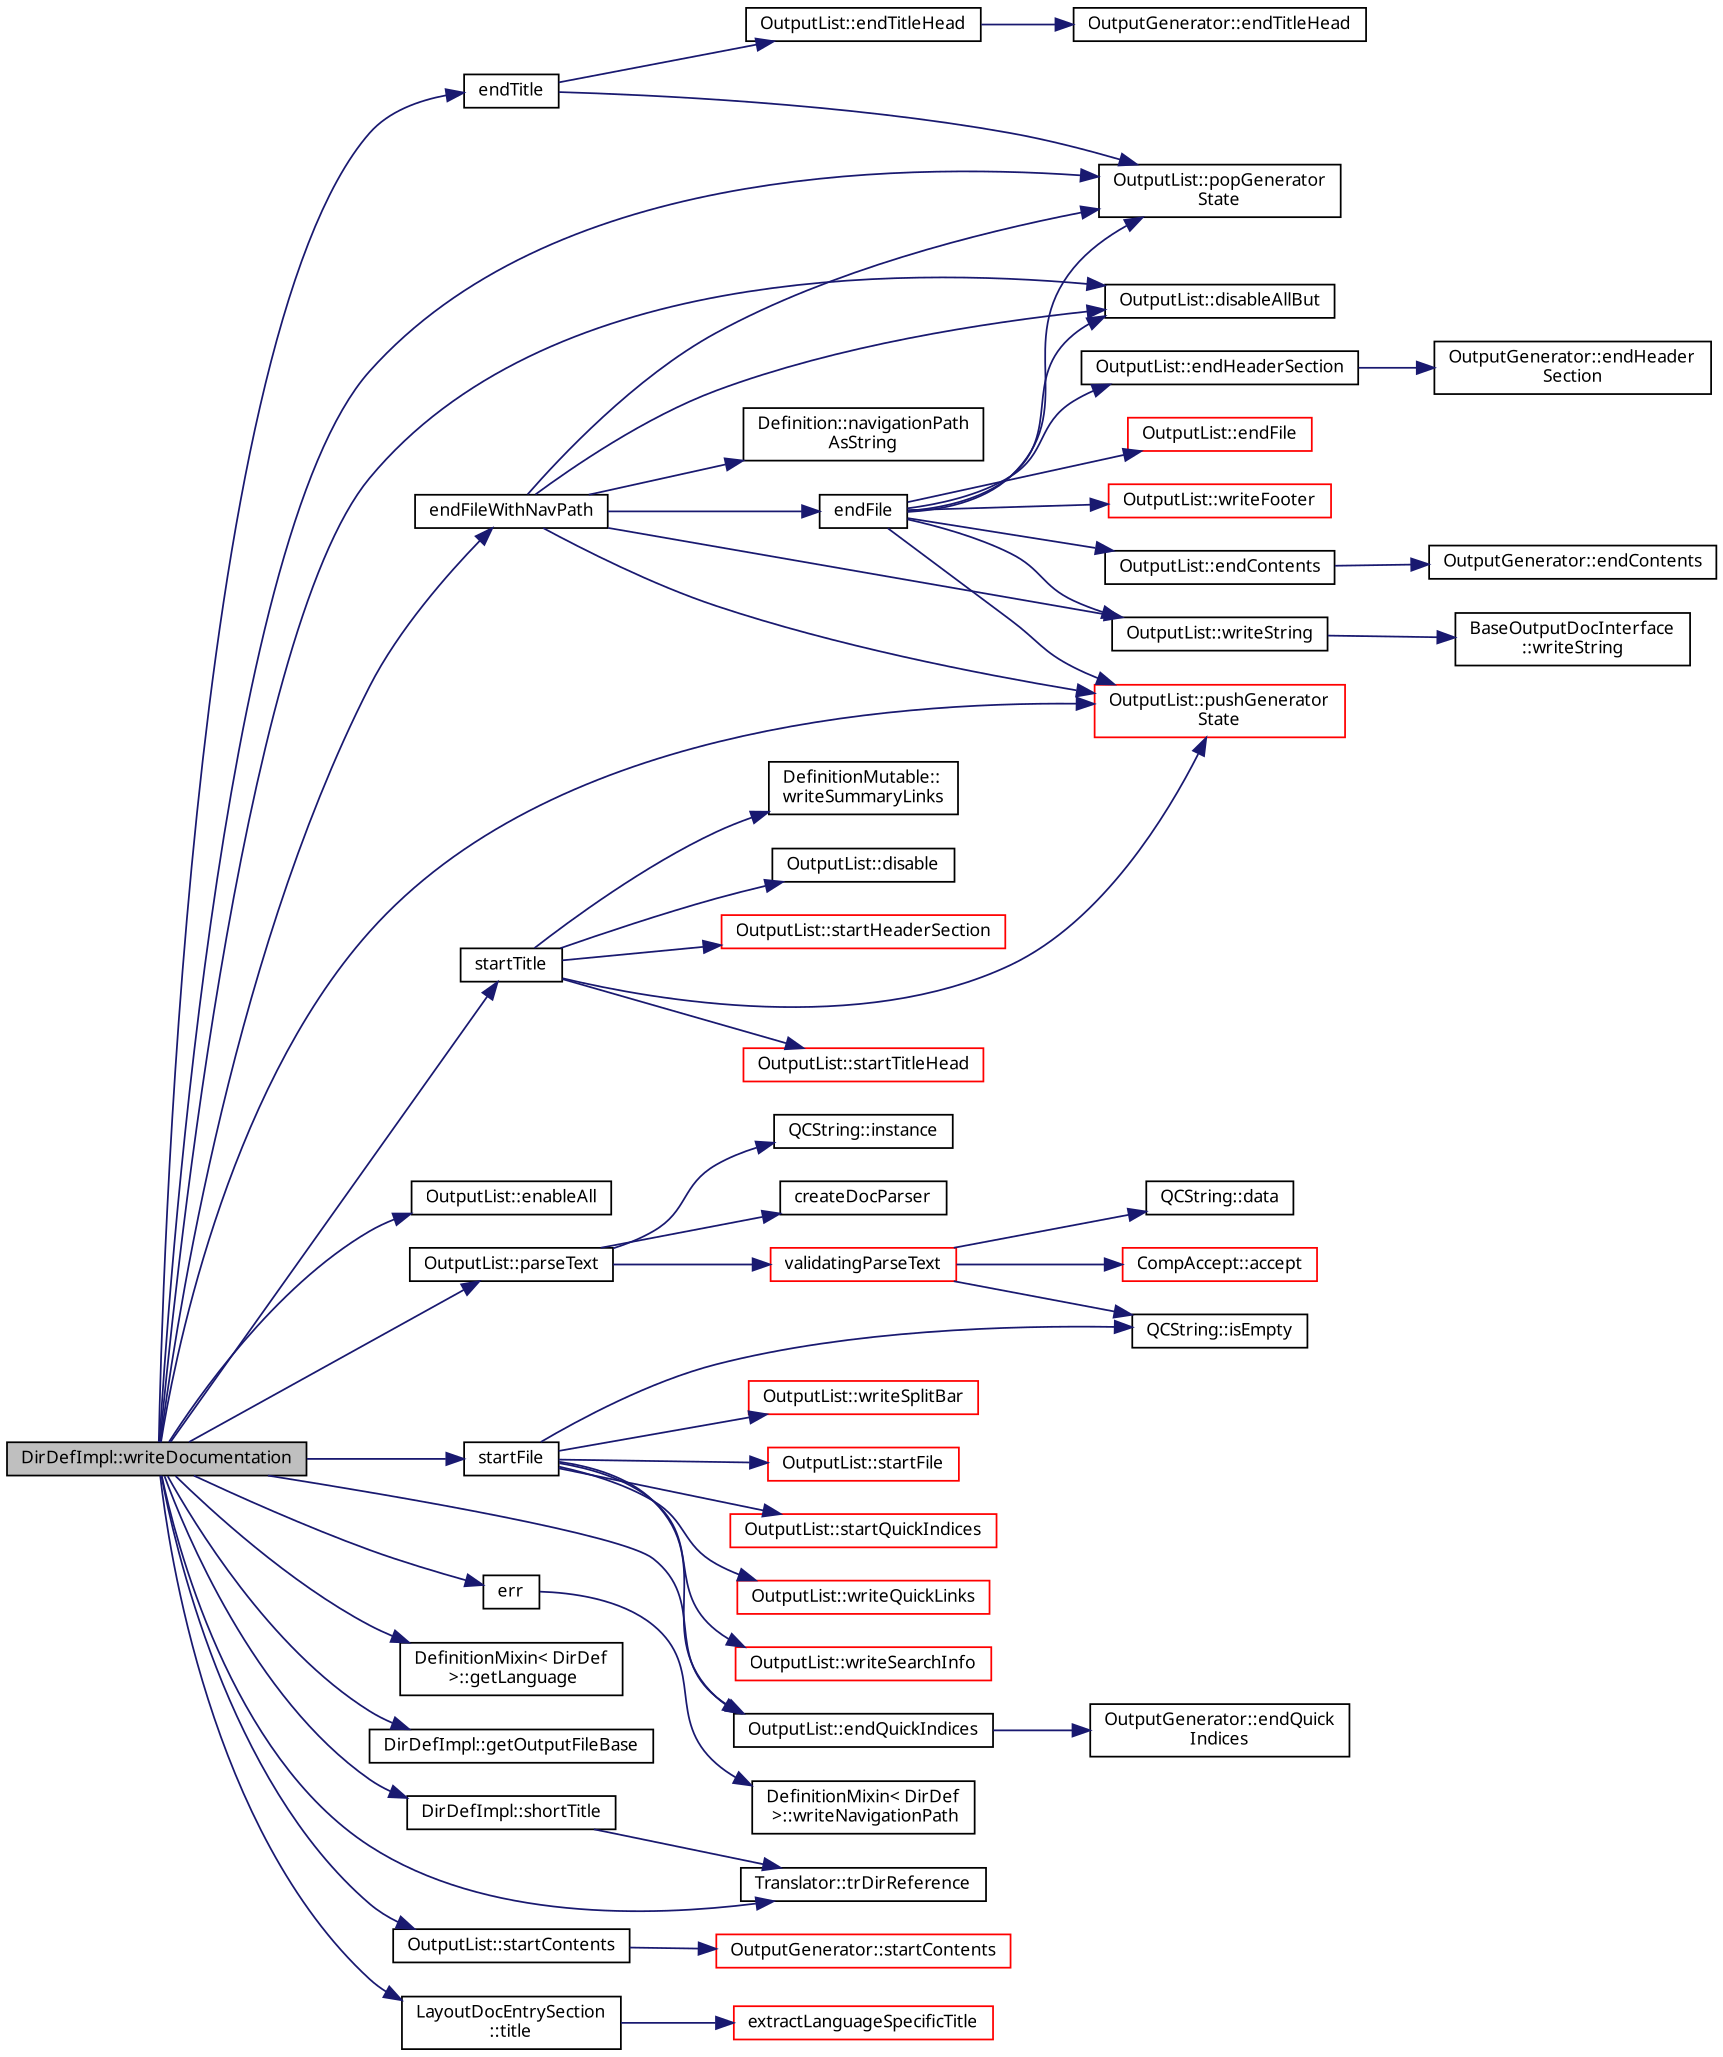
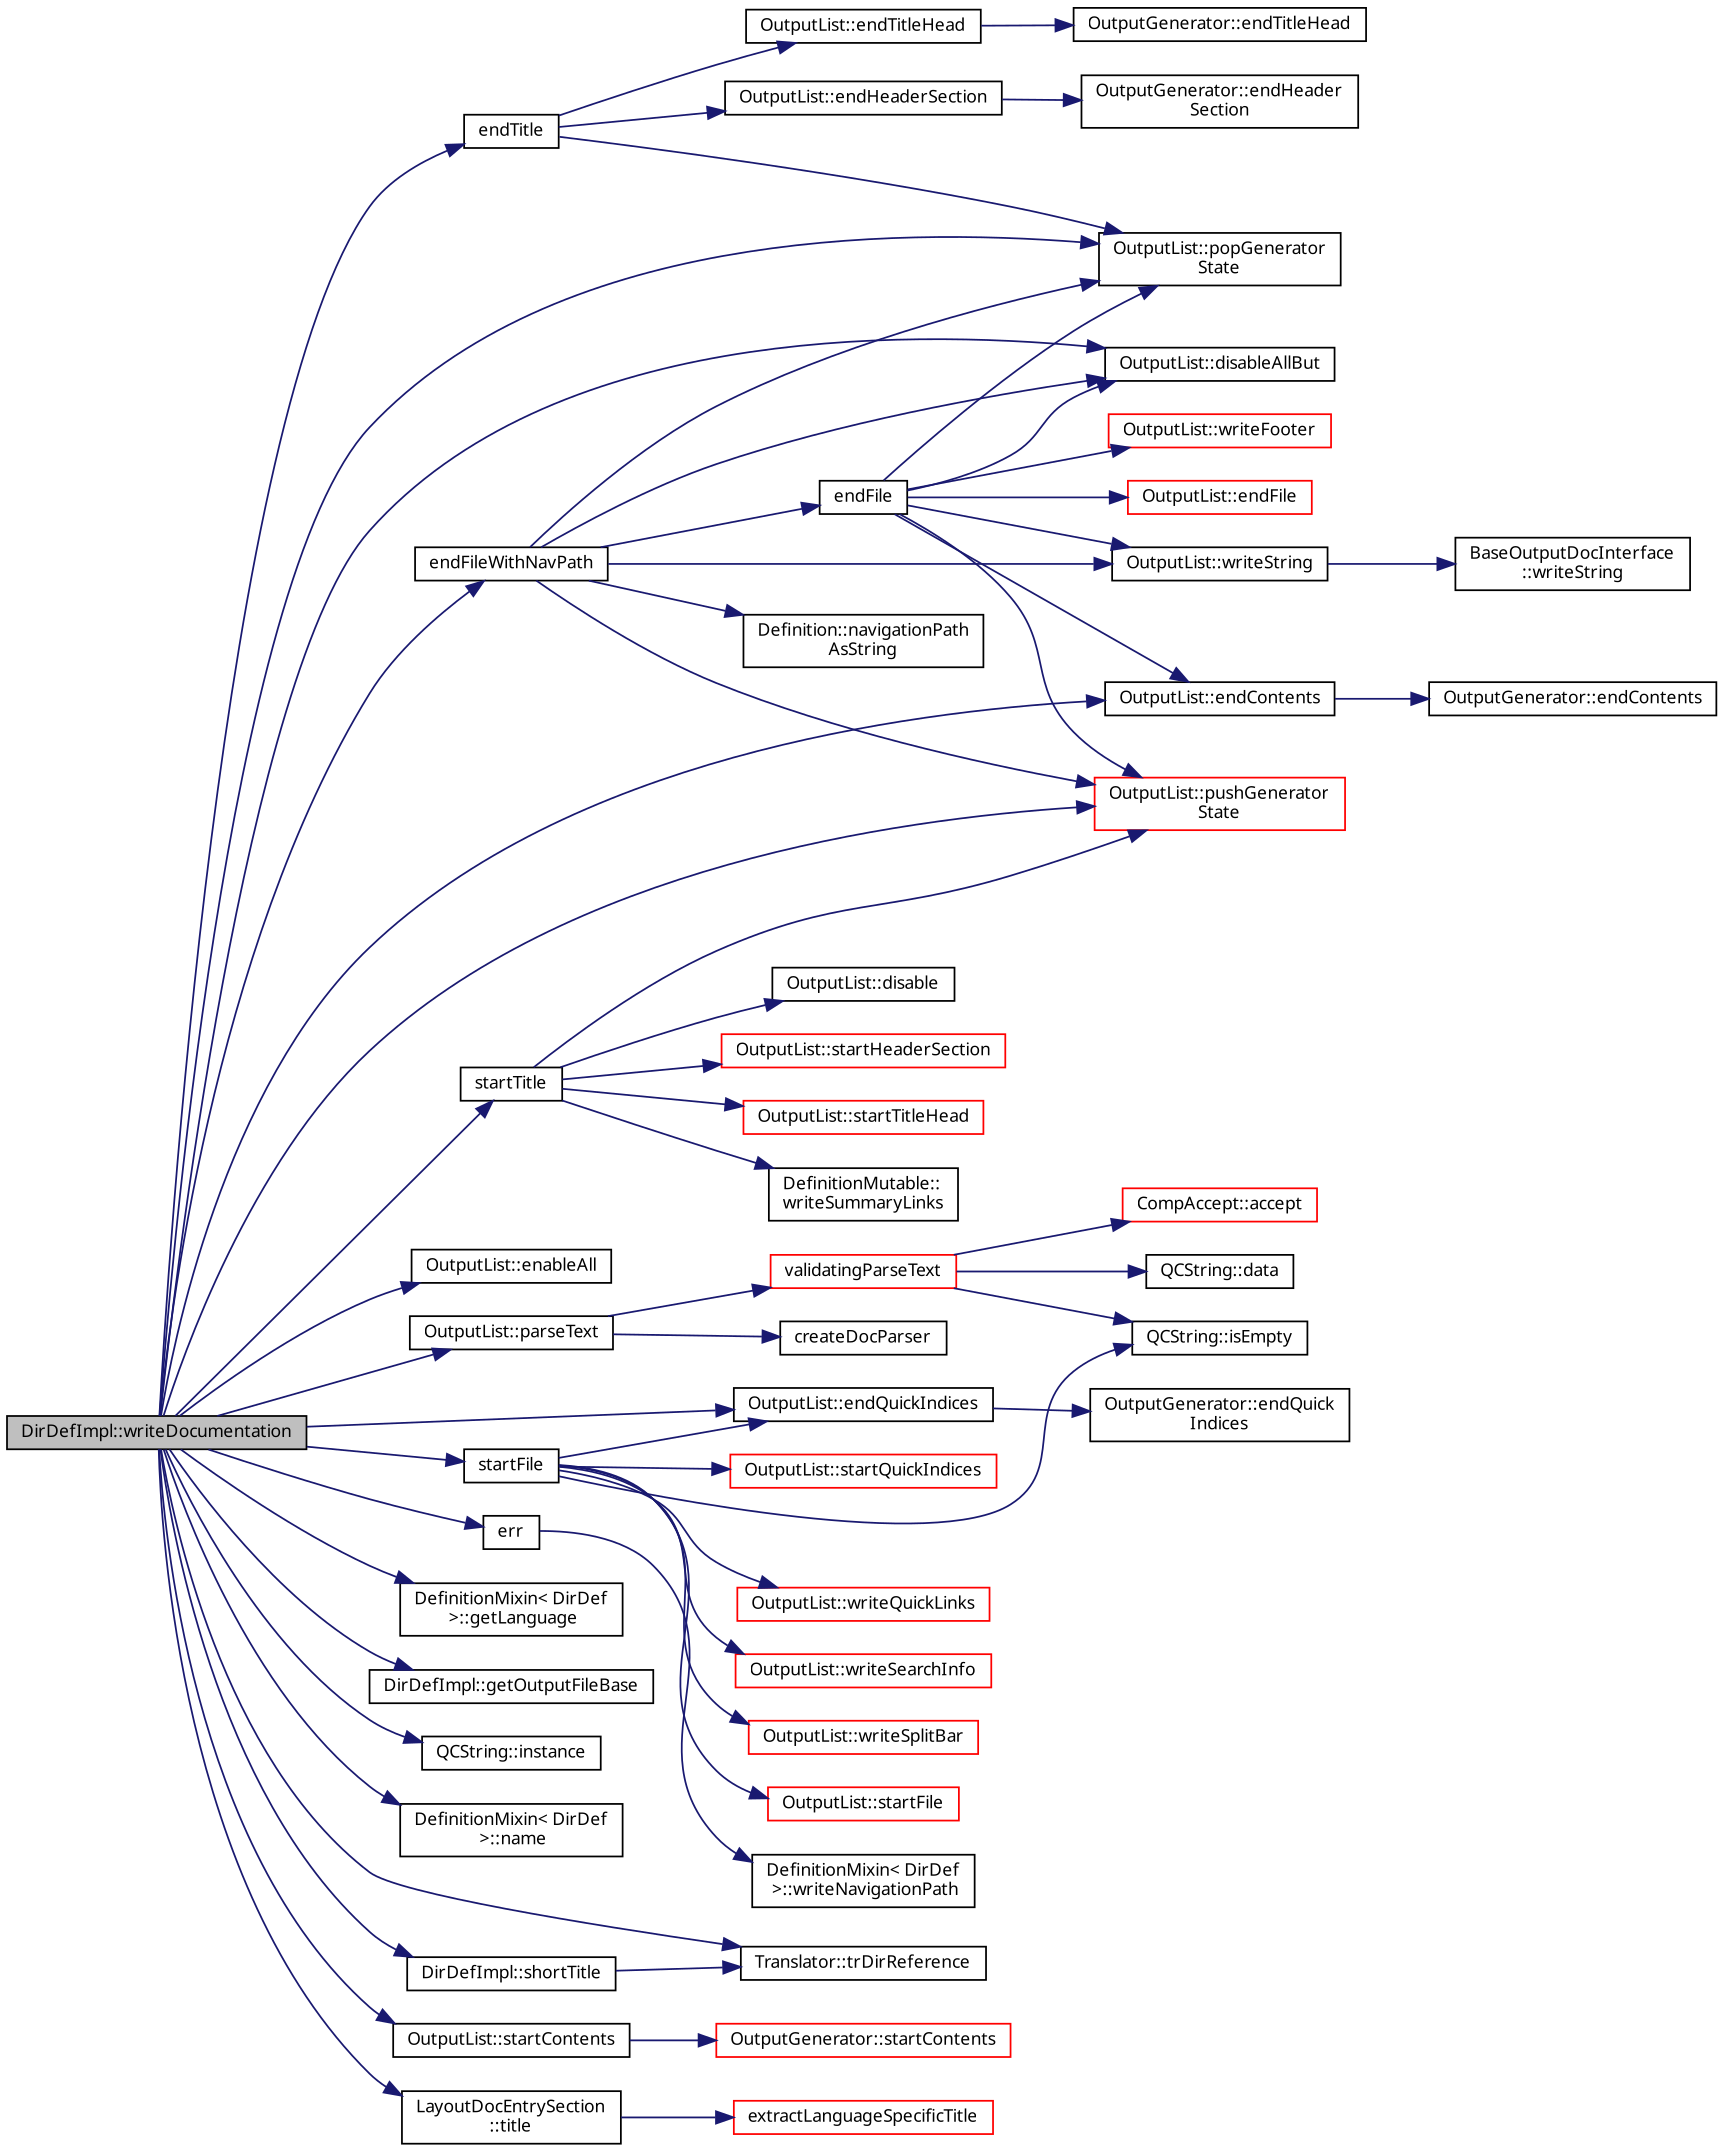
(1016, 472) -> (633, 120)
none -> (470, 871)
(685, 1198) -> (262, 1614)
none -> (511, 1830)
